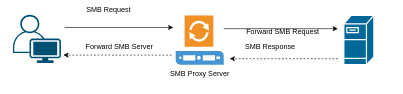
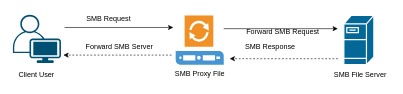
(108, 9) -> (108, 18)
(200, 74) -> (200, 74)
none -> (36, 75)
none -> (360, 75)
